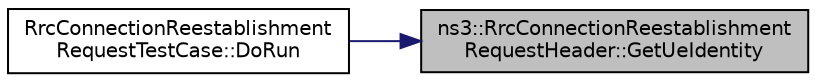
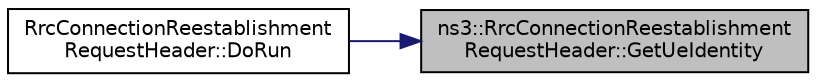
(178, 41) -> (178, 41)
